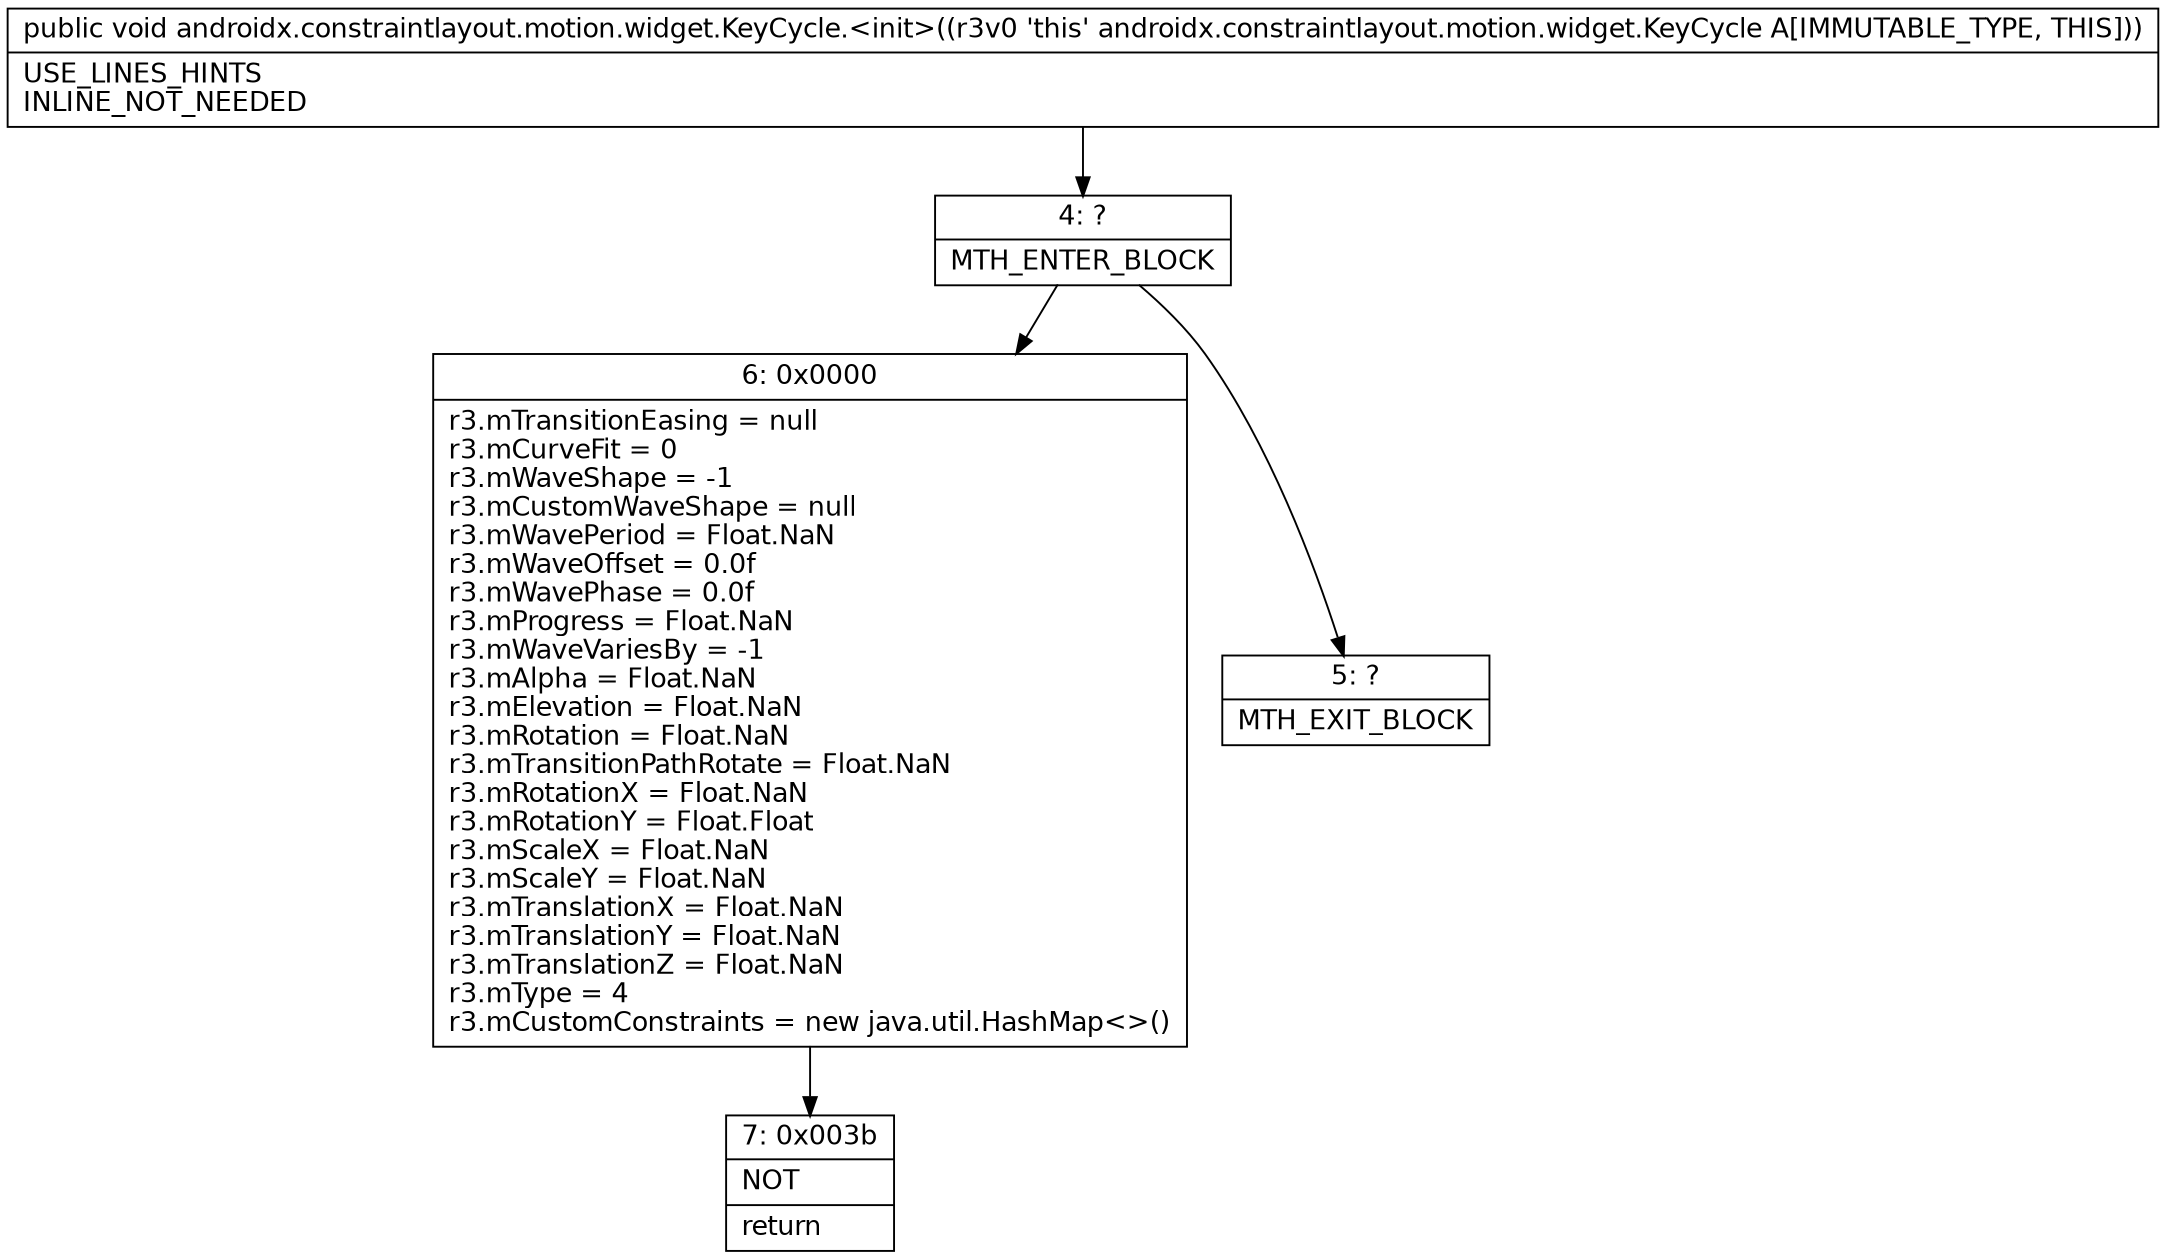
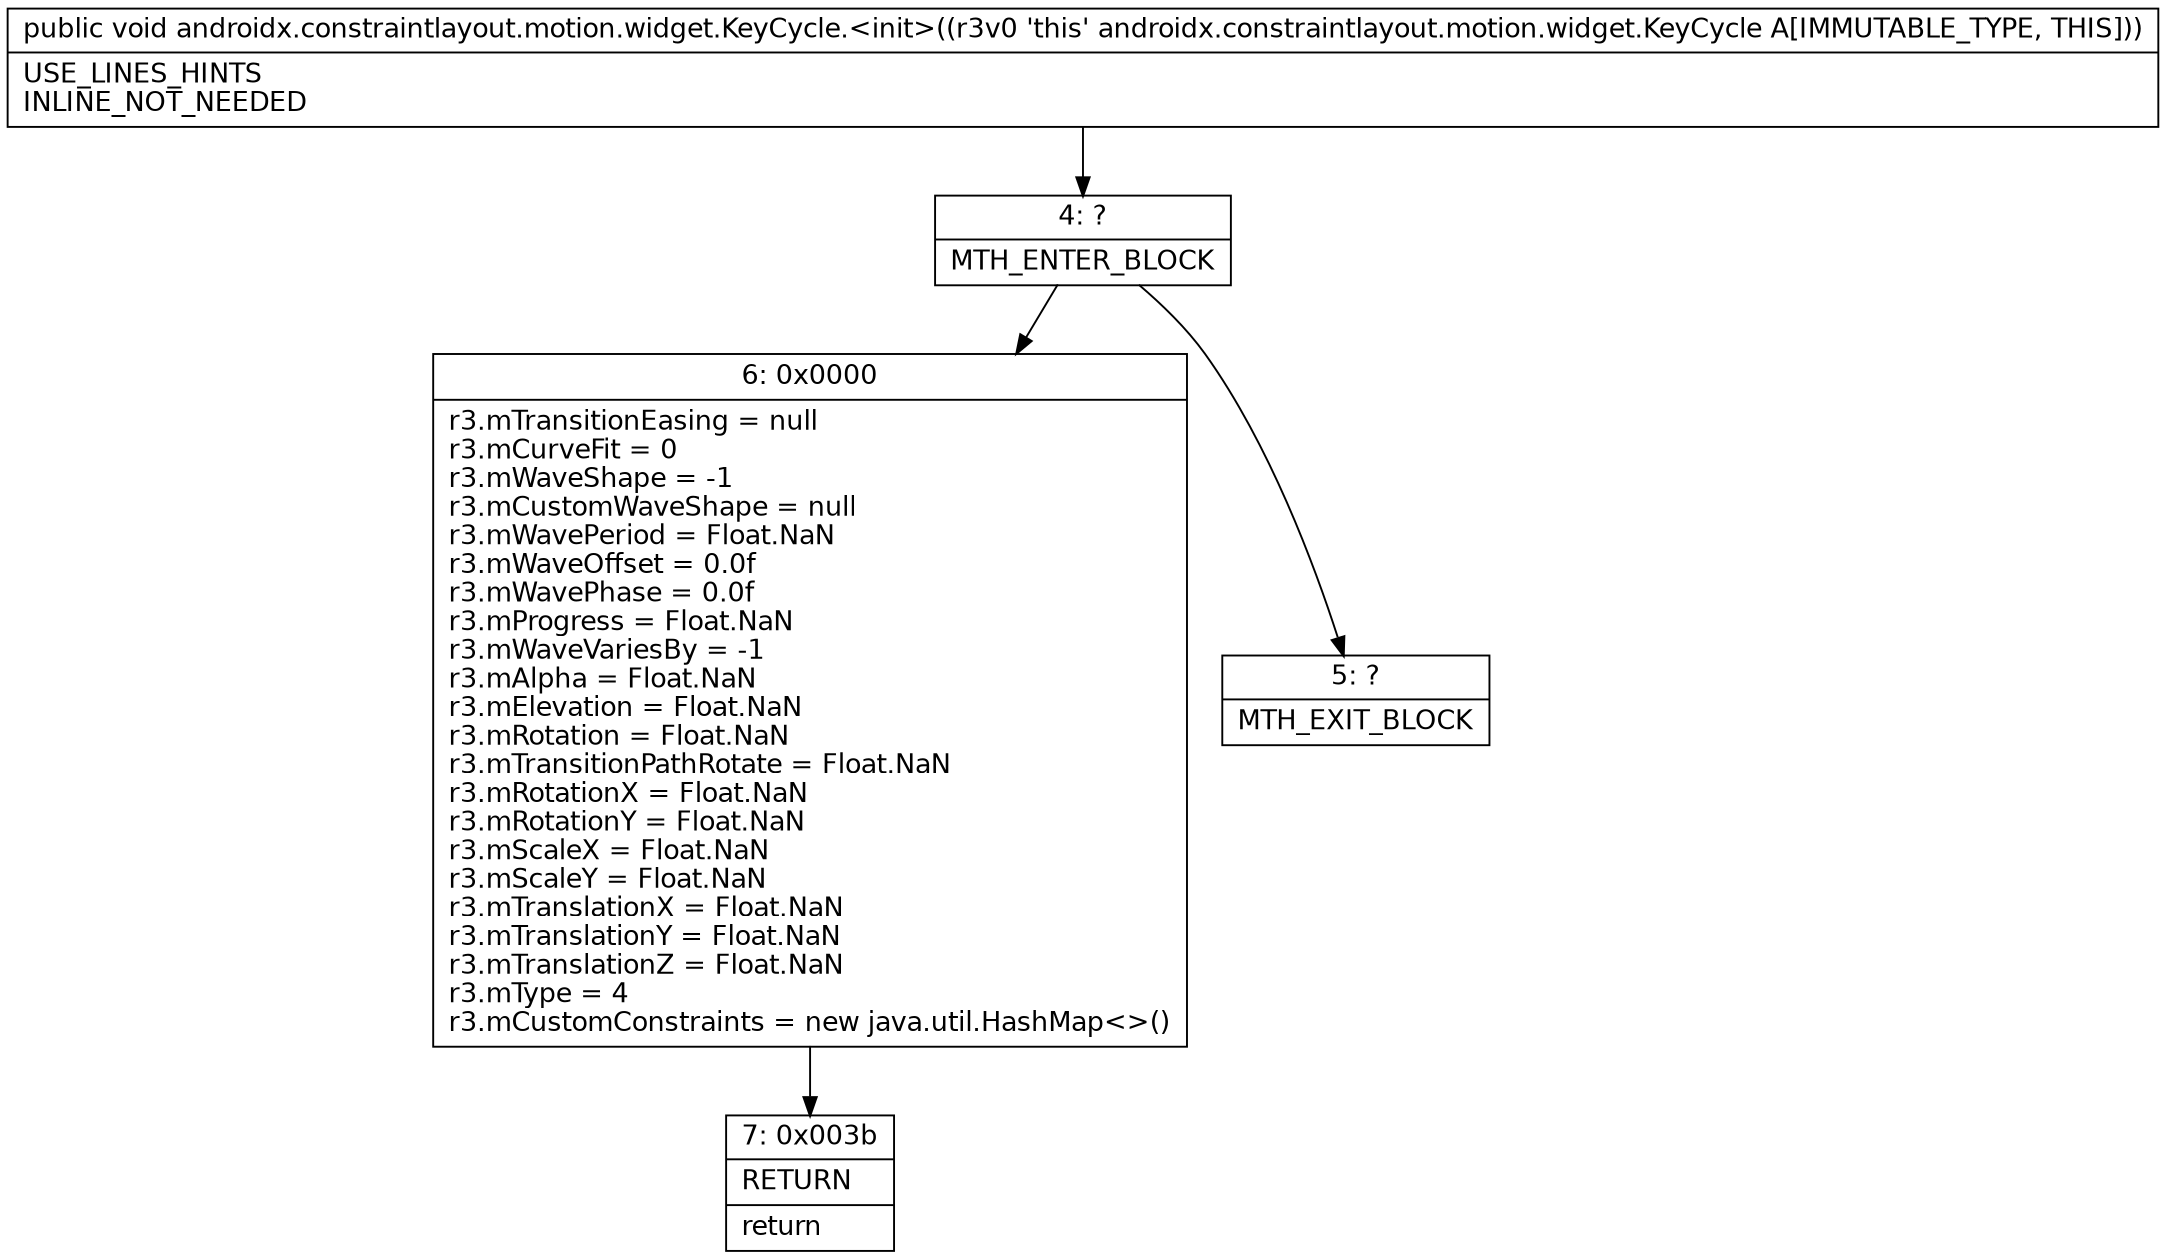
(632, 822) -> (627, 822)
(771, 1181) -> (797, 1181)
